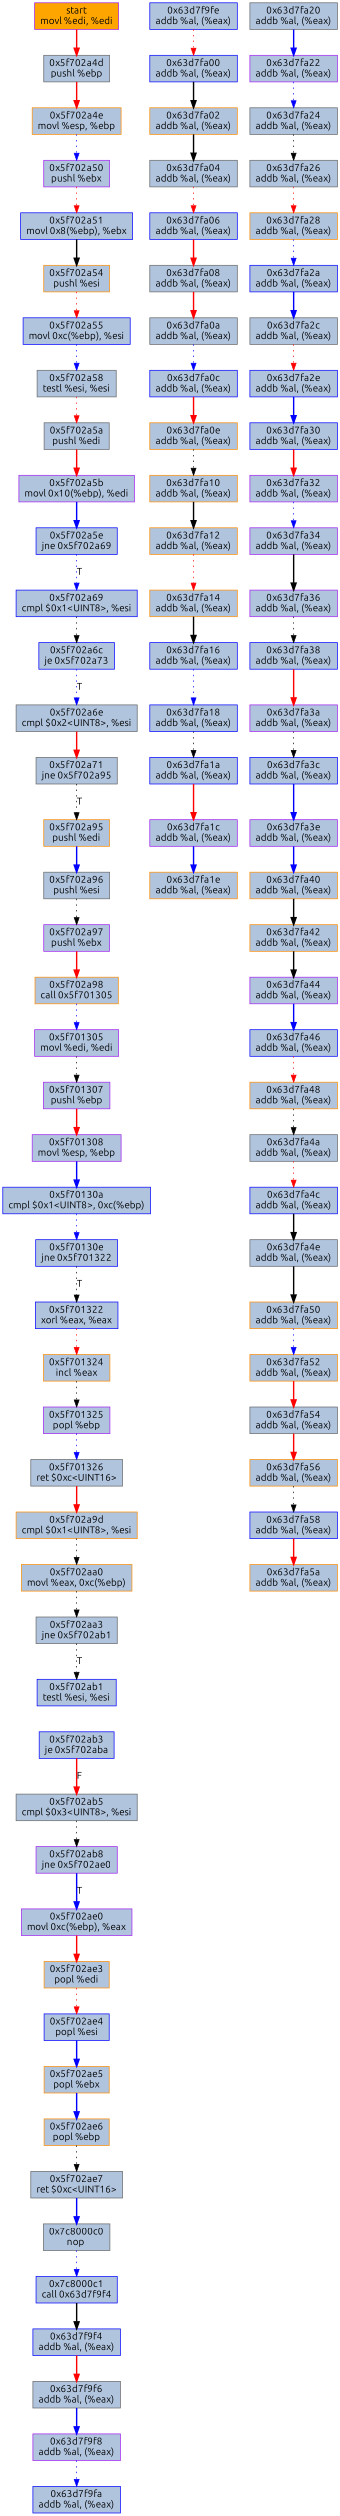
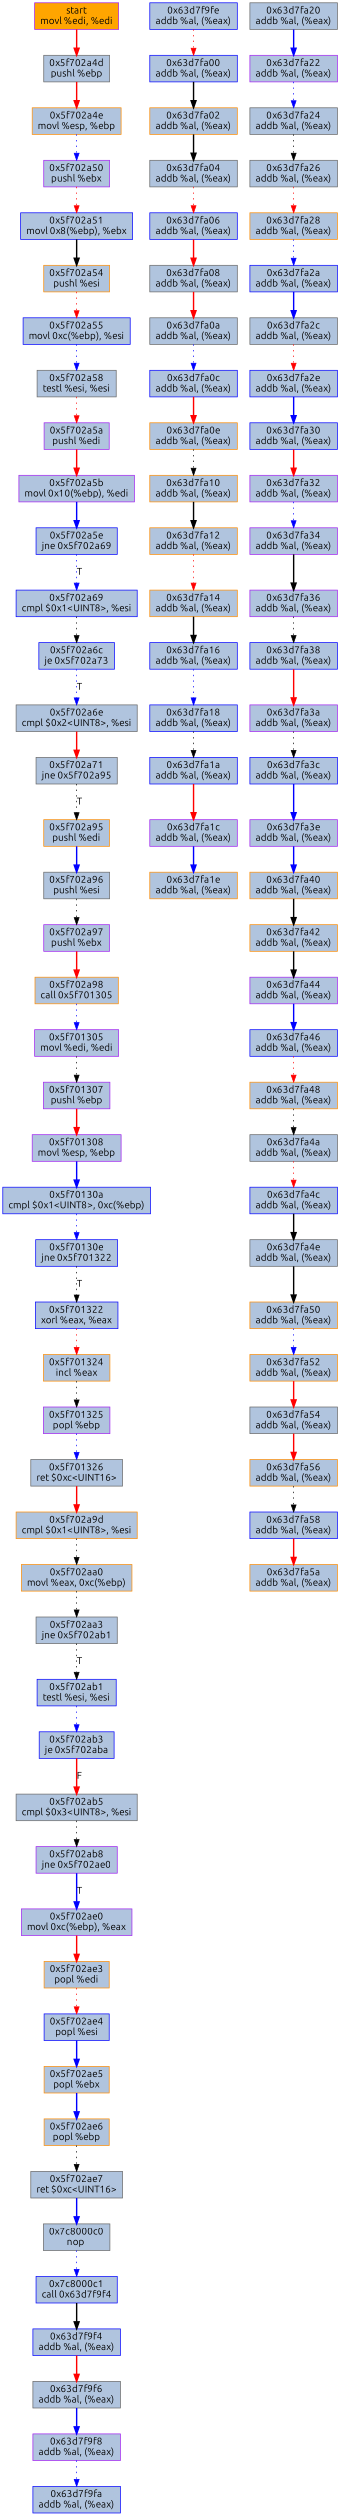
(77, 436) -> (77, 436)
none -> (77, 1715)
